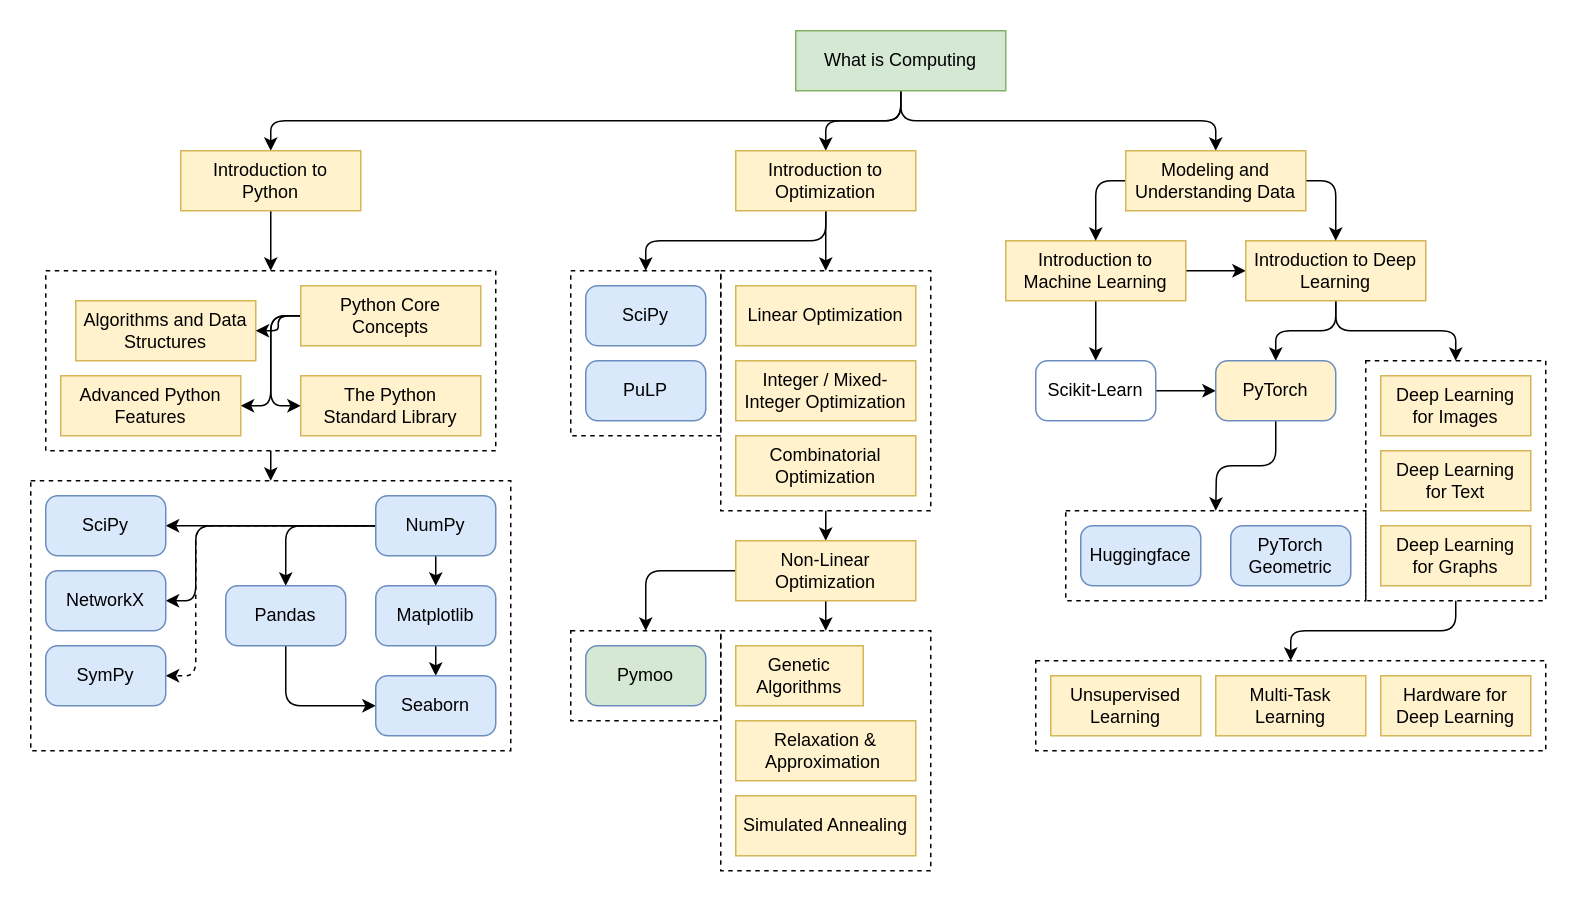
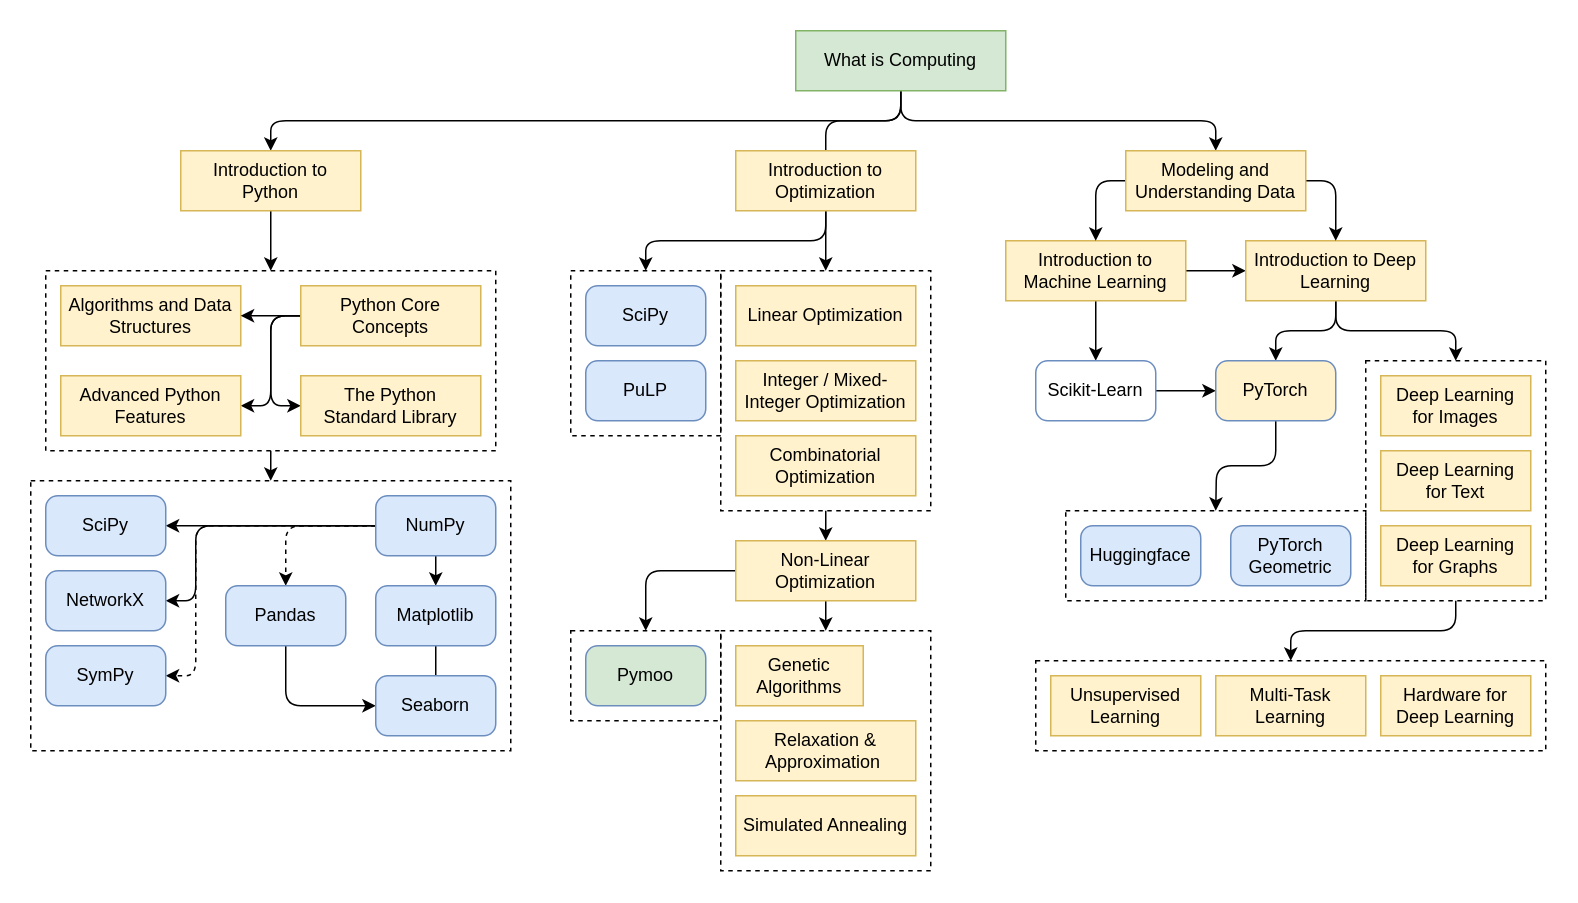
(826, 132) -> (826, 132)
(166, 331) -> (151, 316)
(286, 552) -> (286, 552)
(436, 664) -> (436, 668)
